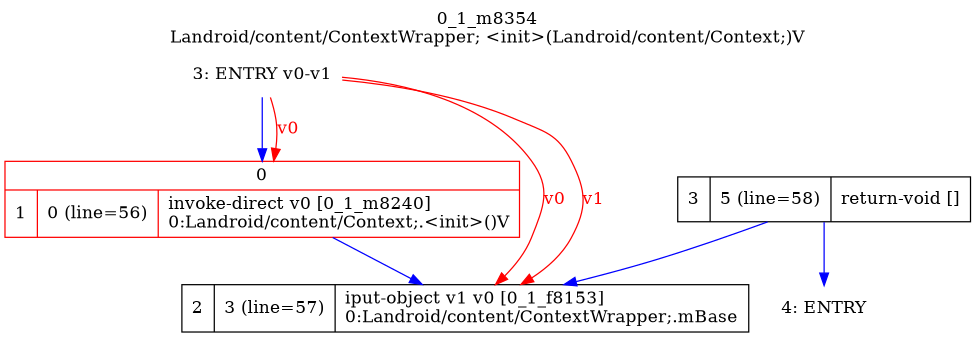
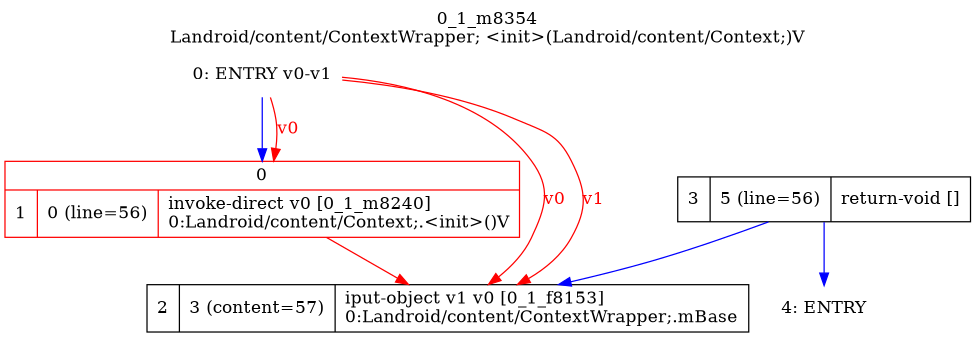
(262, 75) -> (262, 75)
(771, 199) -> (771, 199)
(372, 258) -> (362, 258)
(275, 308) -> (257, 308)
